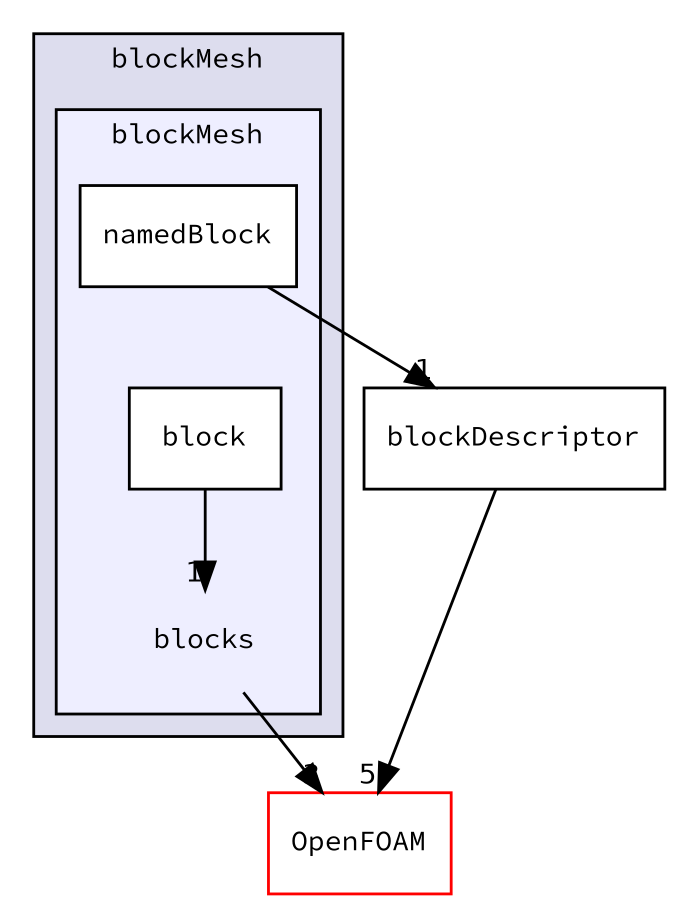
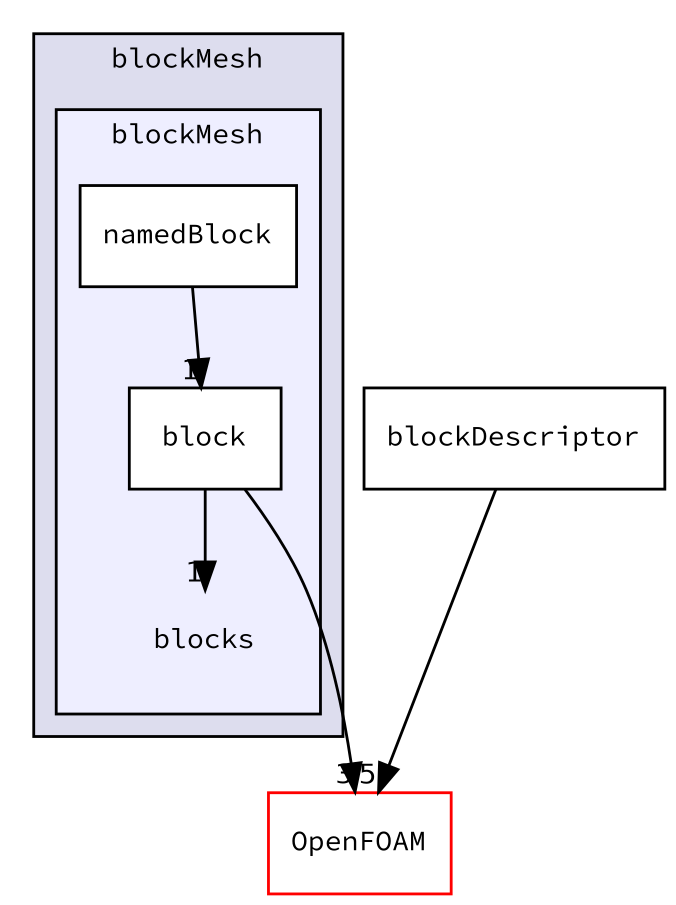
(360, 343) -> (196, 324)
(274, 731) -> (301, 577)
